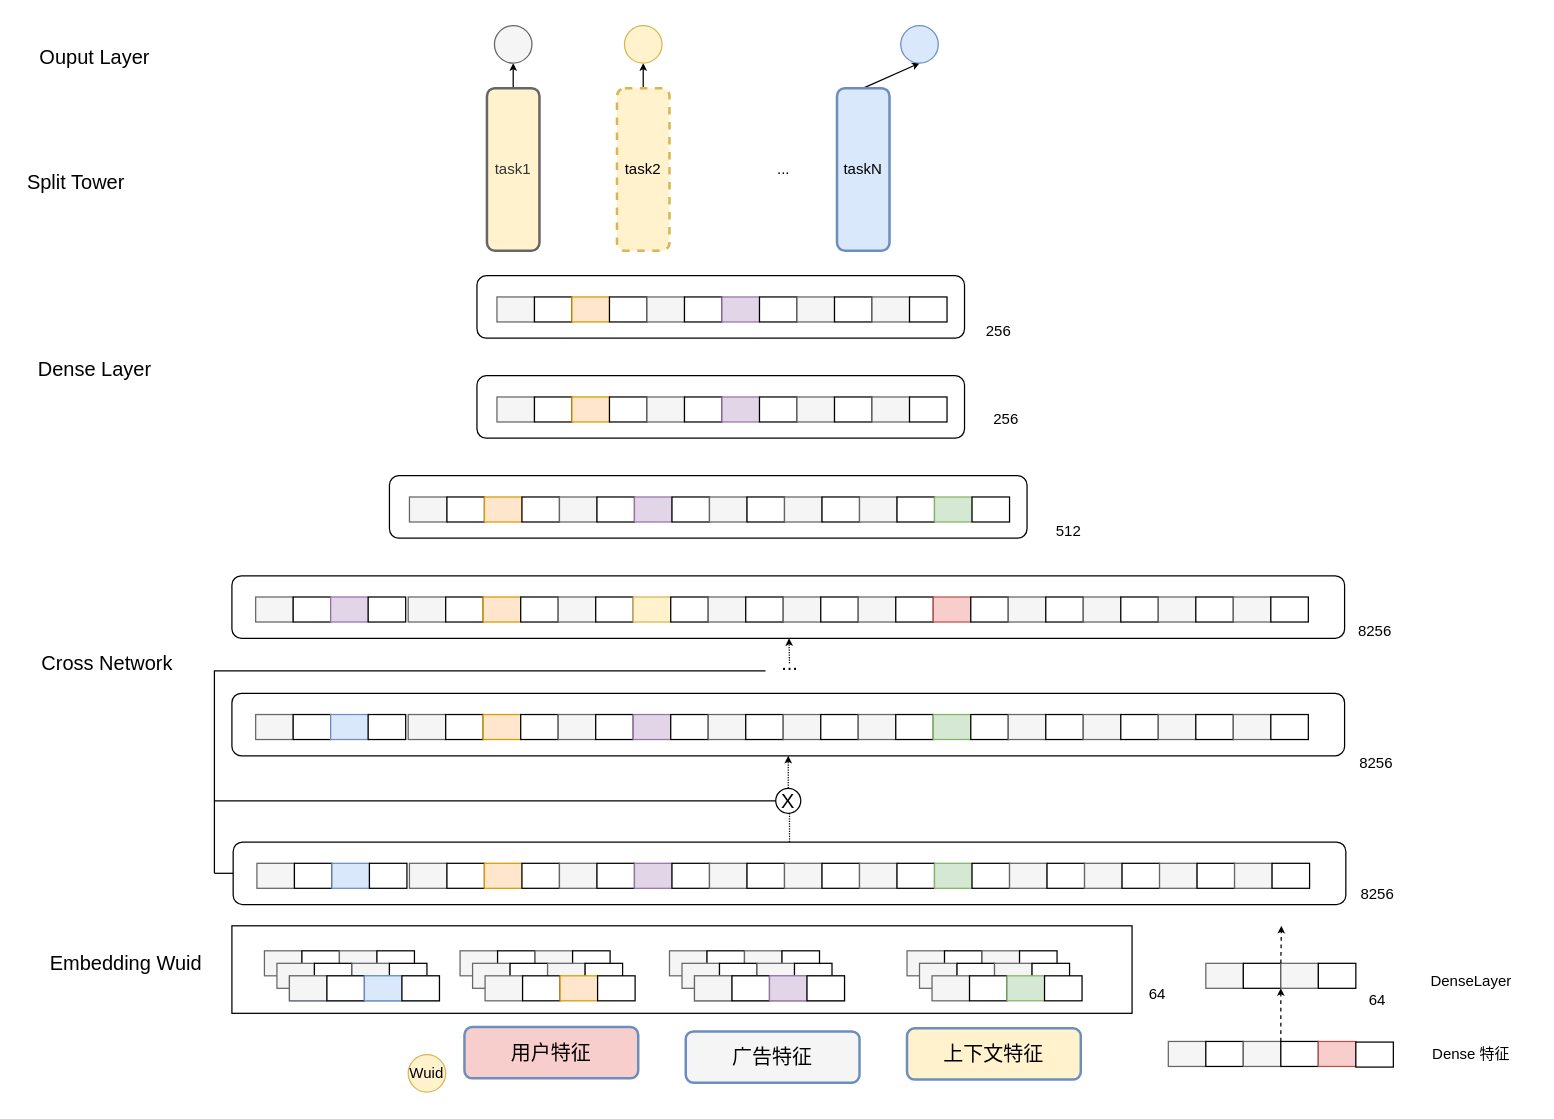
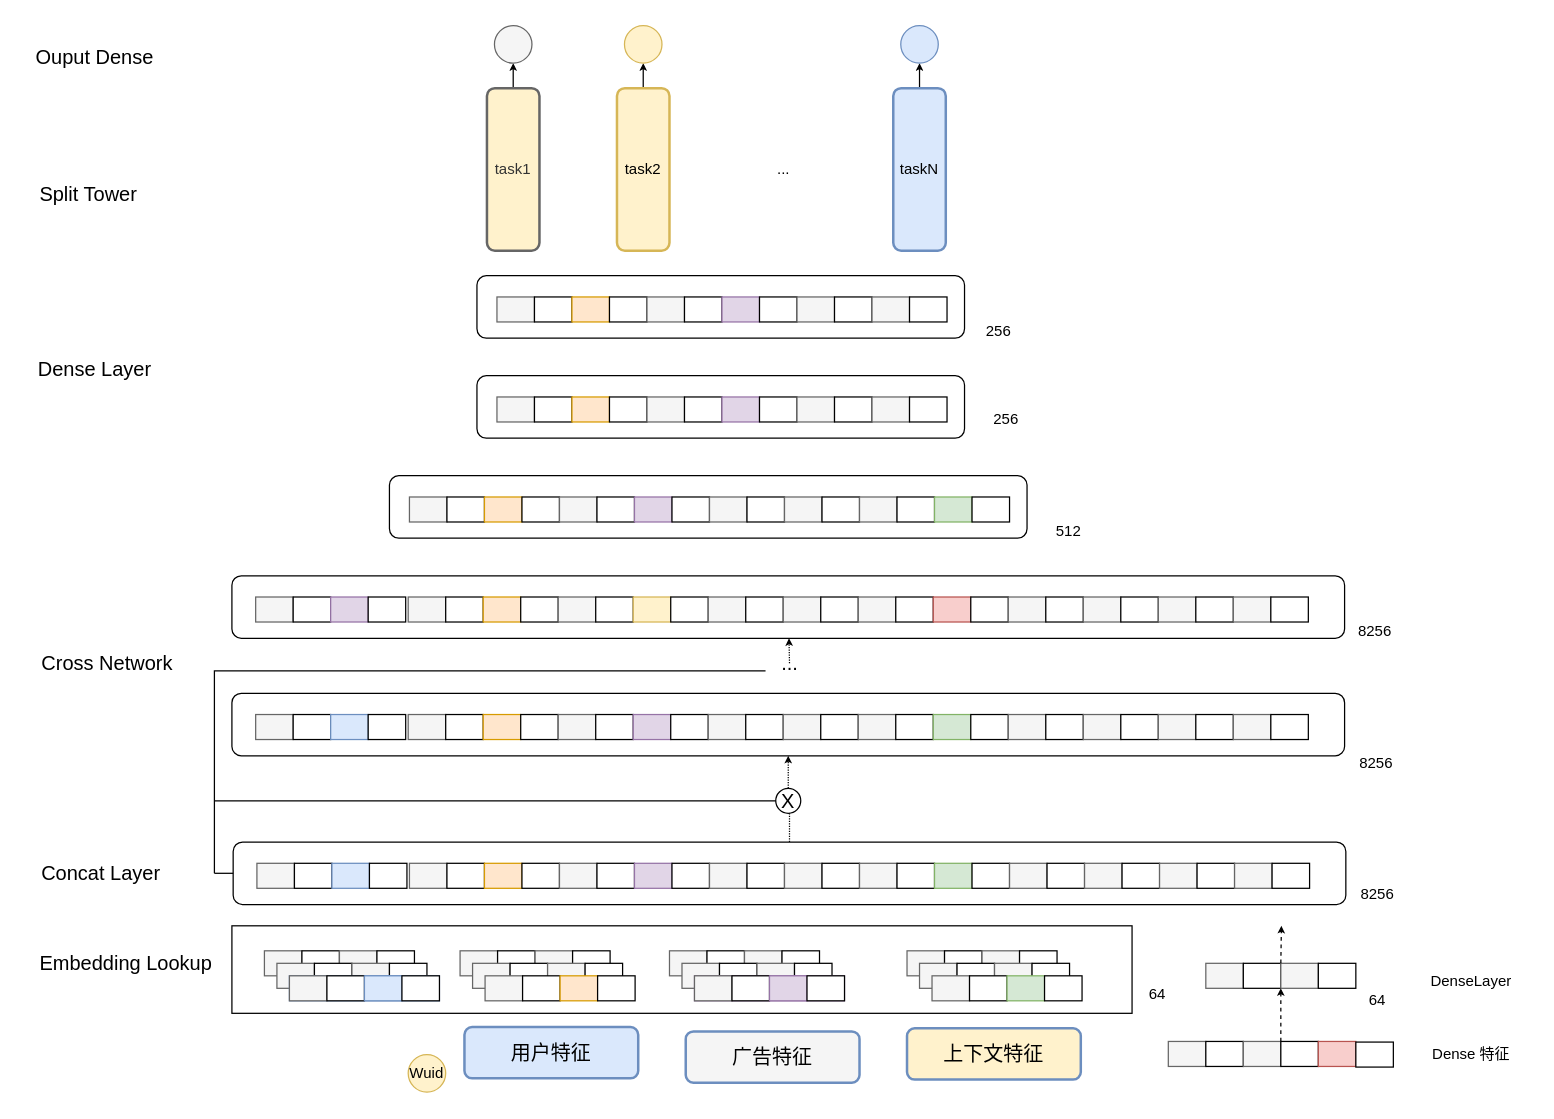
(95, 57) -> (95, 57)
(643, 169) -> (643, 169)
(863, 169) -> (919, 169)
(76, 182) -> (88, 194)
none -> (101, 873)
(126, 963) -> (126, 963)
(551, 1053) -> (551, 1053)
